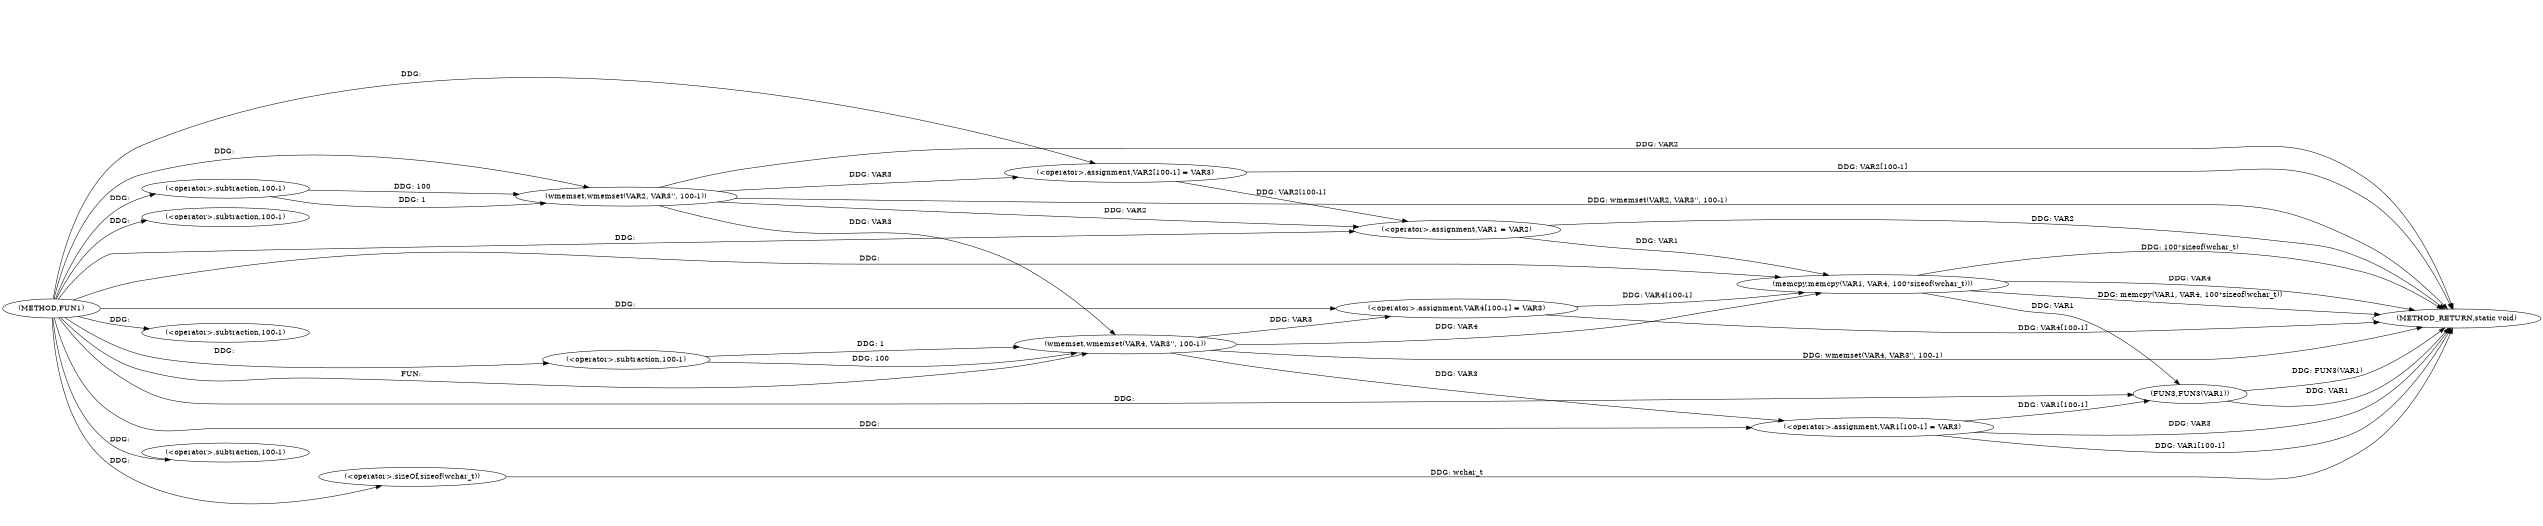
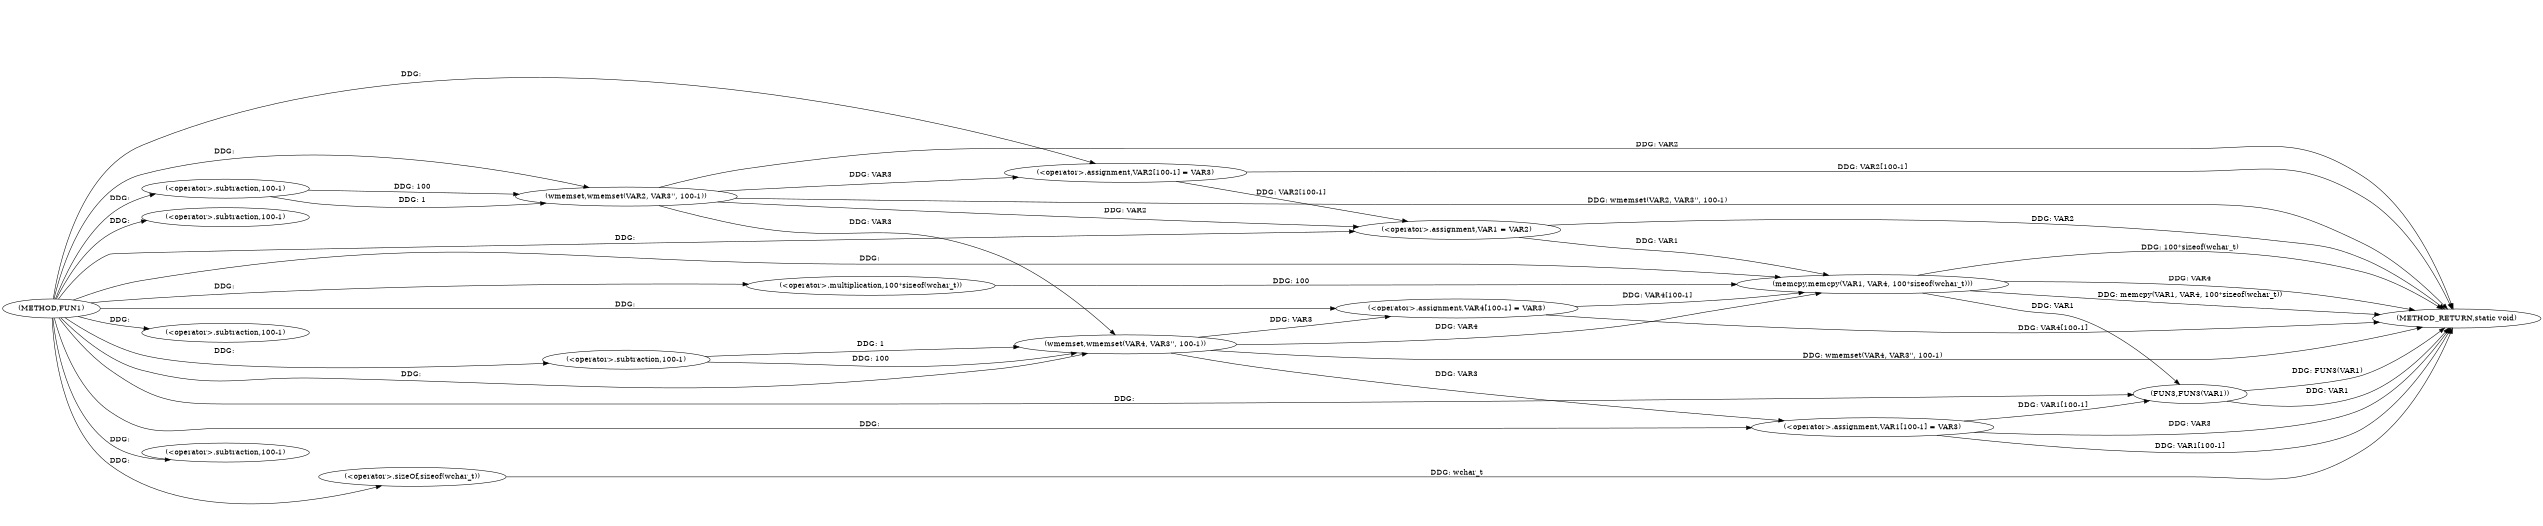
none -> (871, 286)
(412, 374) -> (412, 374)
